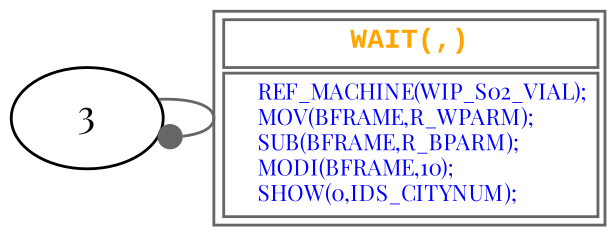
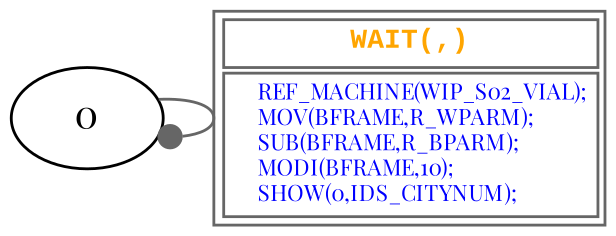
(87, 118) -> (87, 118)
